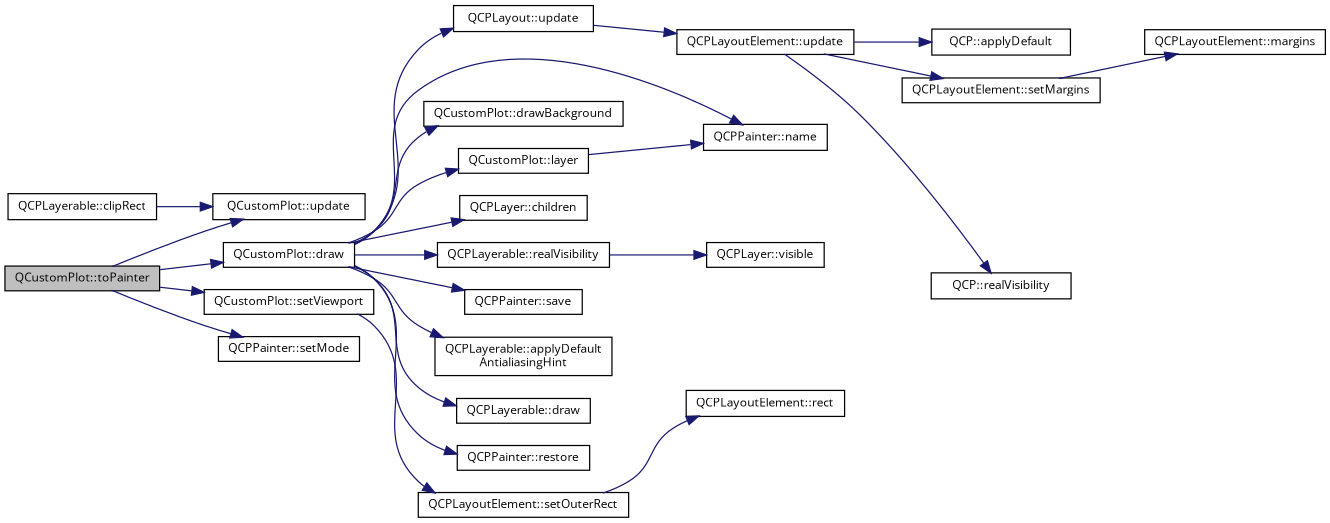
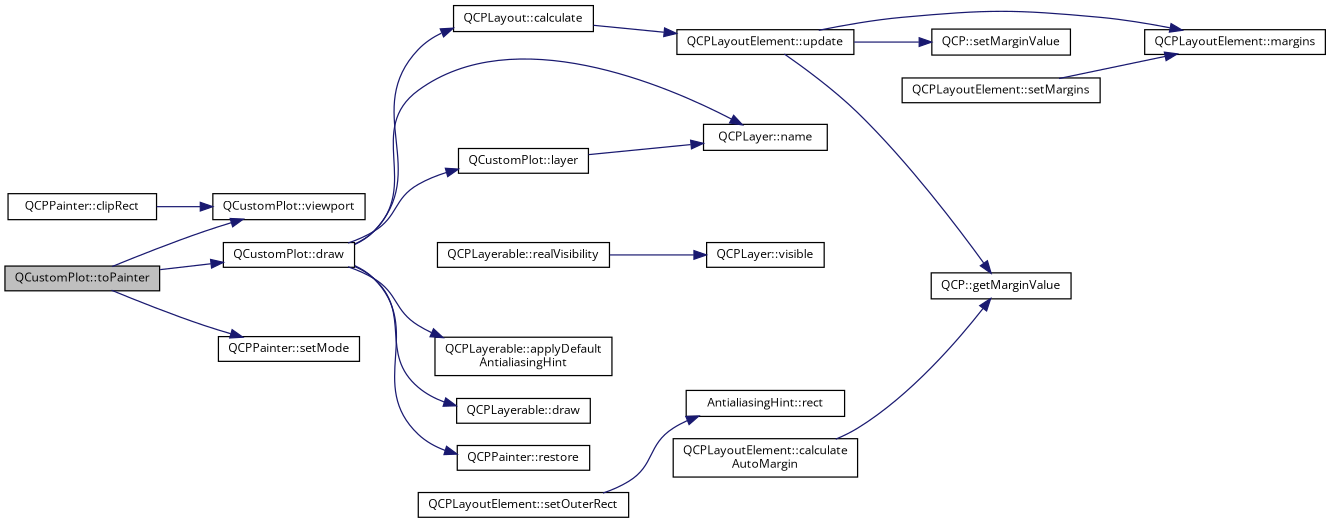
(523, 19) -> (523, 19)
(1001, 42) -> (1001, 42)
(877, 65) -> (994, 11)
(523, 114) -> none
(765, 137) -> (765, 137)
(82, 207) -> (82, 207)
(289, 207) -> (289, 207)
(523, 208) -> none
(390, 255) -> none
(1001, 286) -> (1001, 286)
(289, 302) -> none
(523, 302) -> none
(765, 403) -> (765, 403)
none -> (765, 458)
